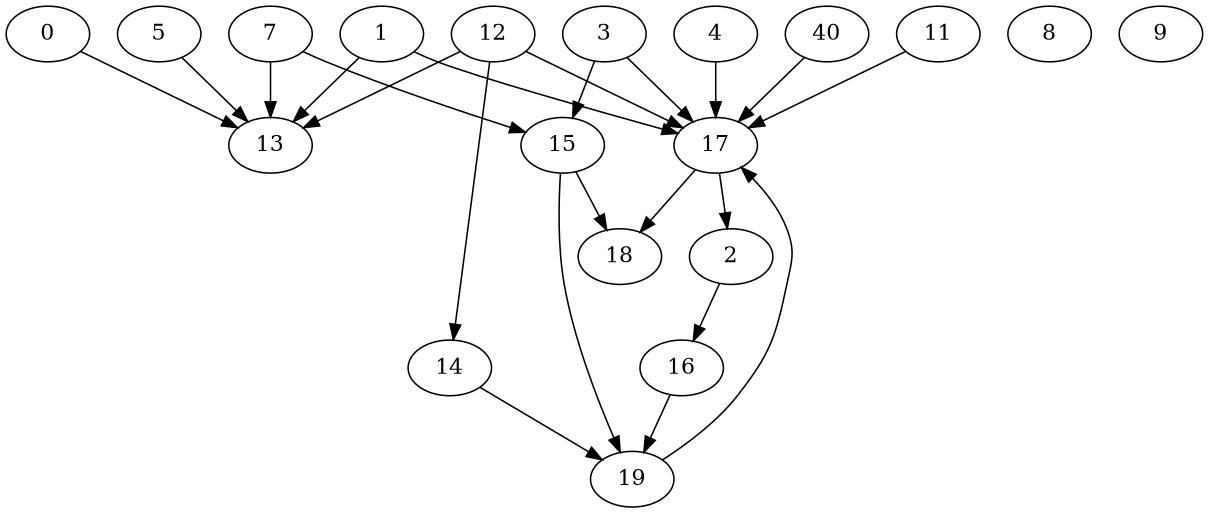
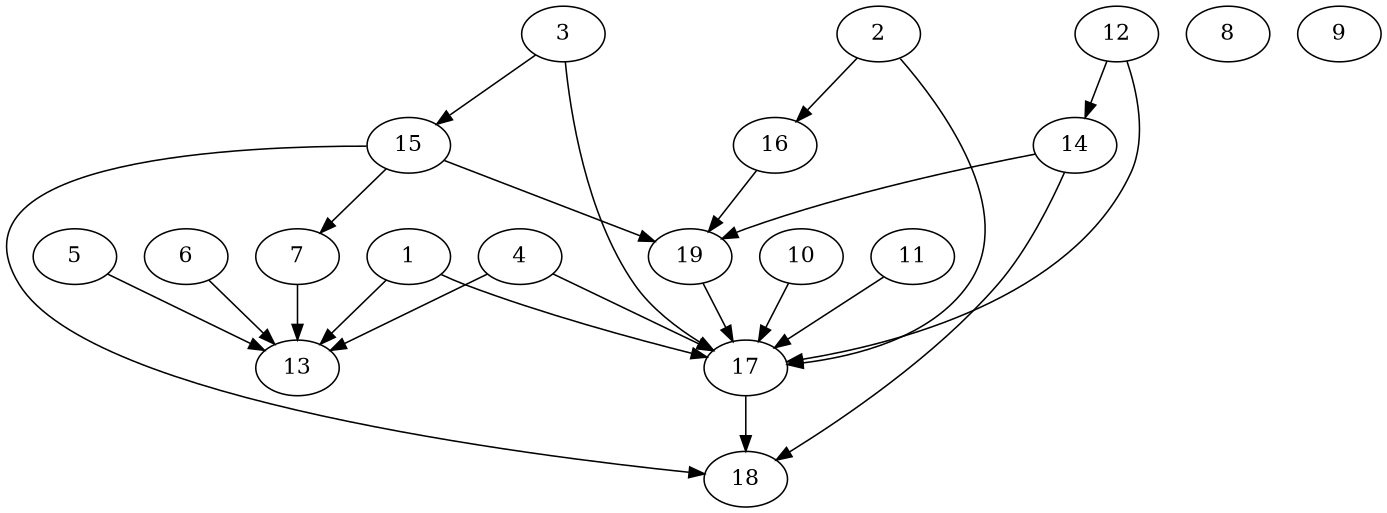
(48, 34) -> (186, 257)
(827, 34) -> (801, 257)
(403, 79) -> (416, 309)
(406, 92) -> (359, 195)
(722, 193) -> (982, 255)
none -> (950, 333)
